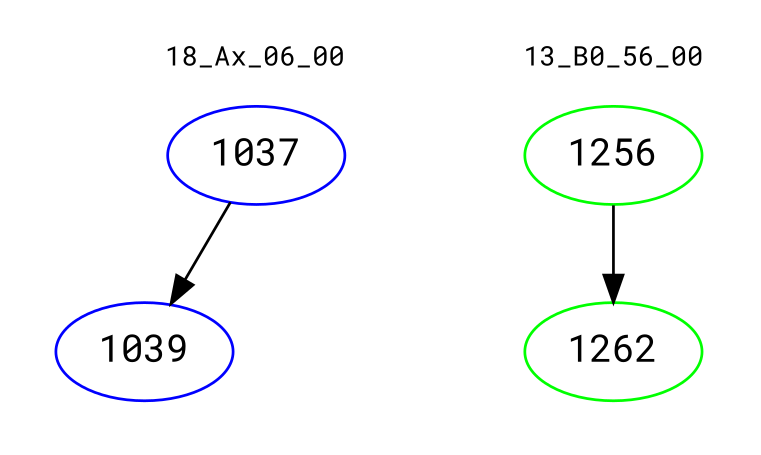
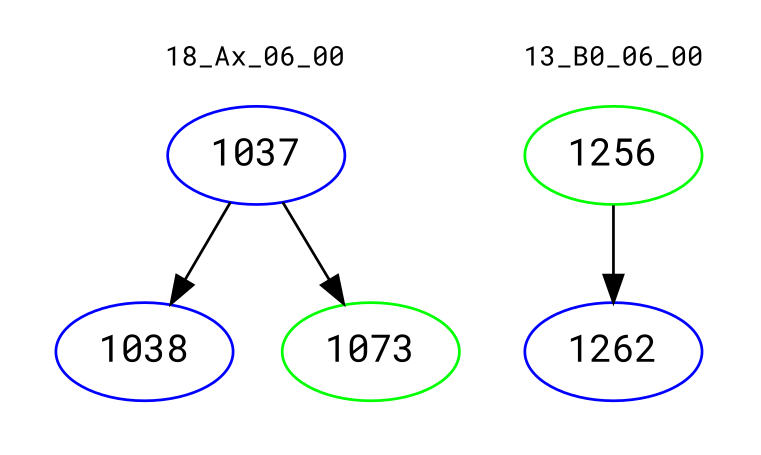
(615, 59) -> (615, 59)
(144, 352) -> (144, 352)
none -> (371, 352)
(613, 352) -> (613, 352)
